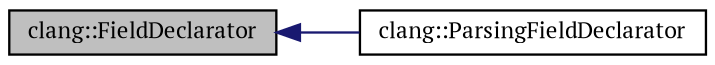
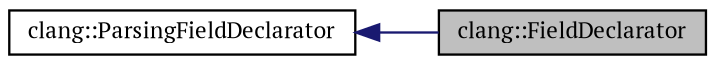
(330, 33) -> (409, 33)
